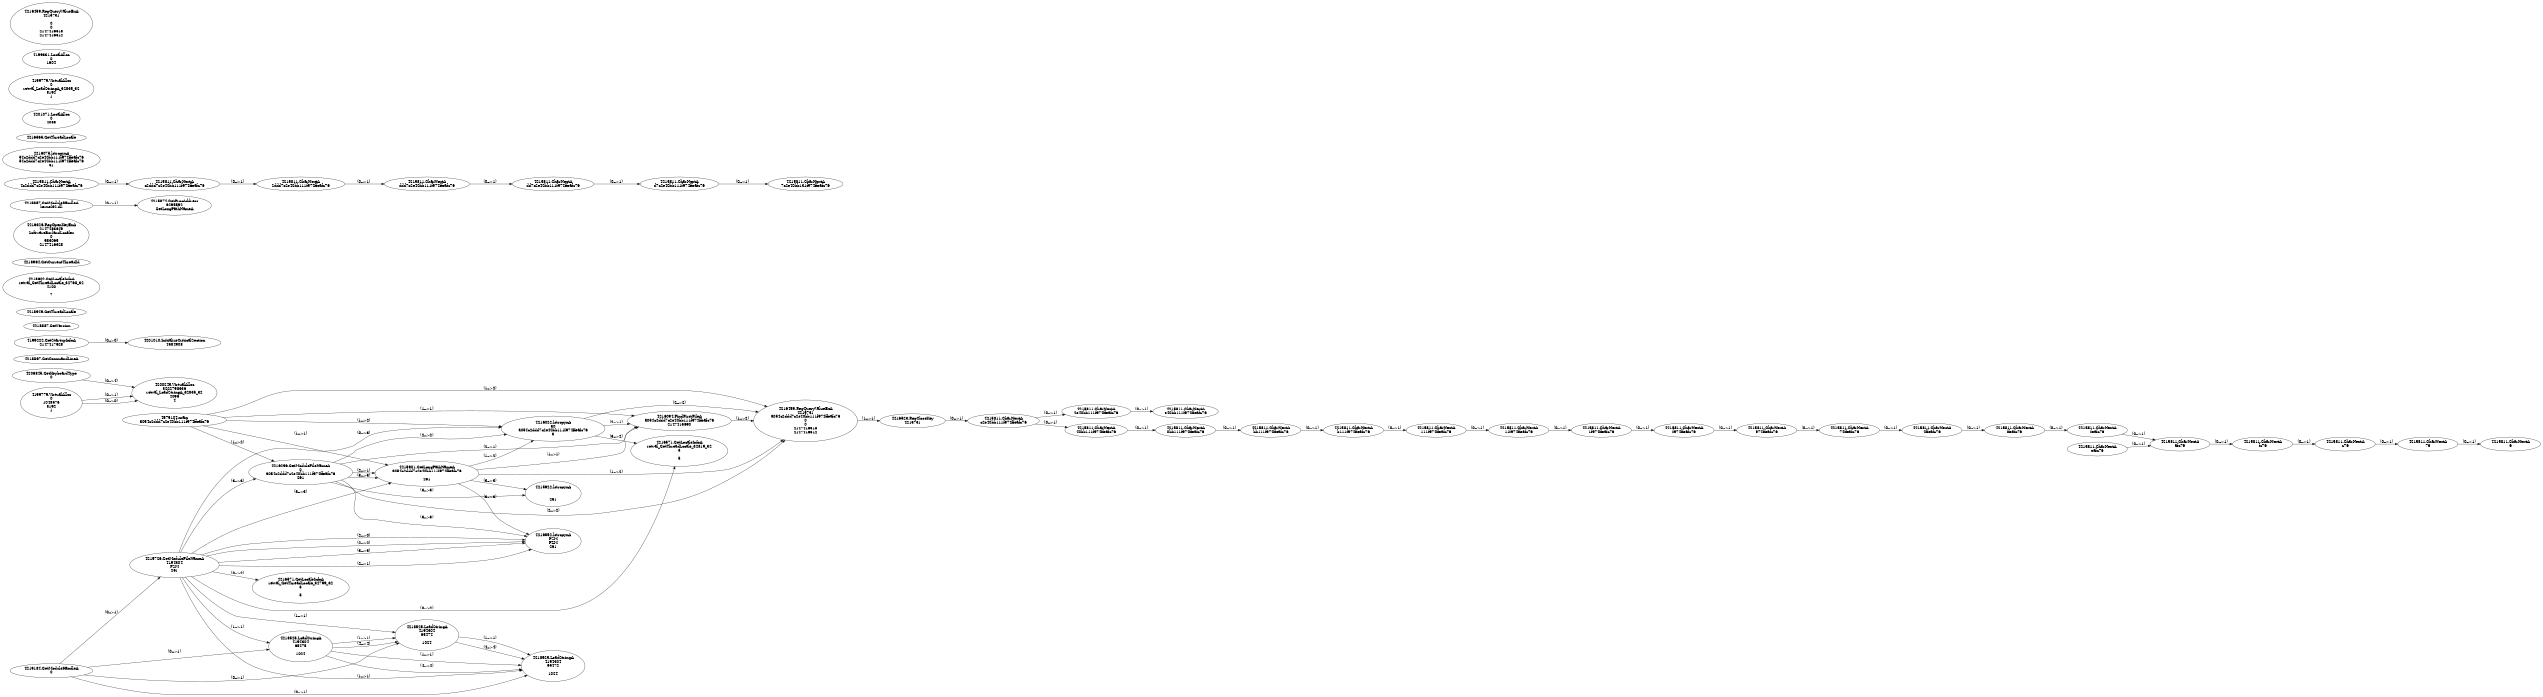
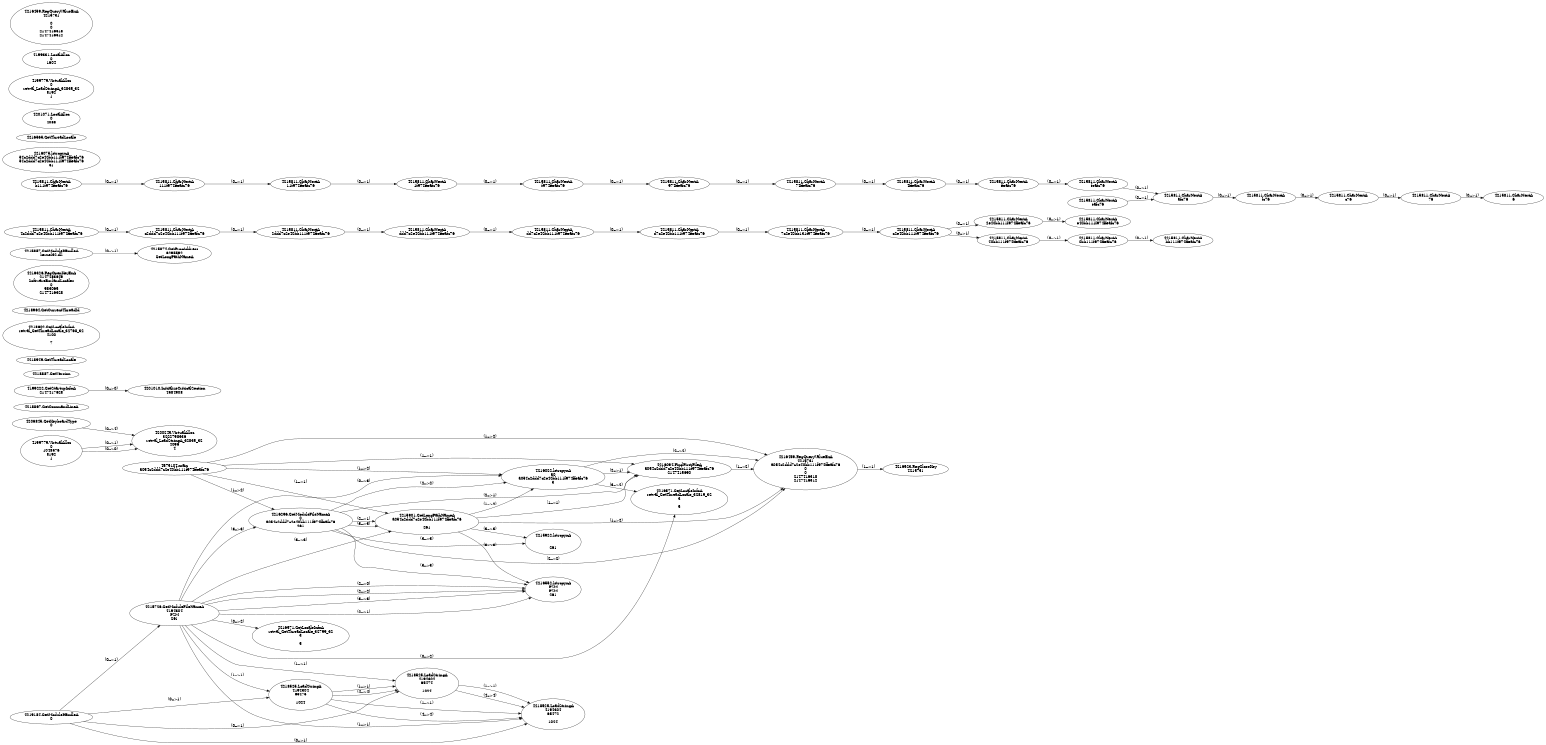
(955, 421) -> (860, 232)
(1311, 430) -> none
